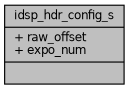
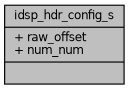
(50, 50) -> (49, 50)
